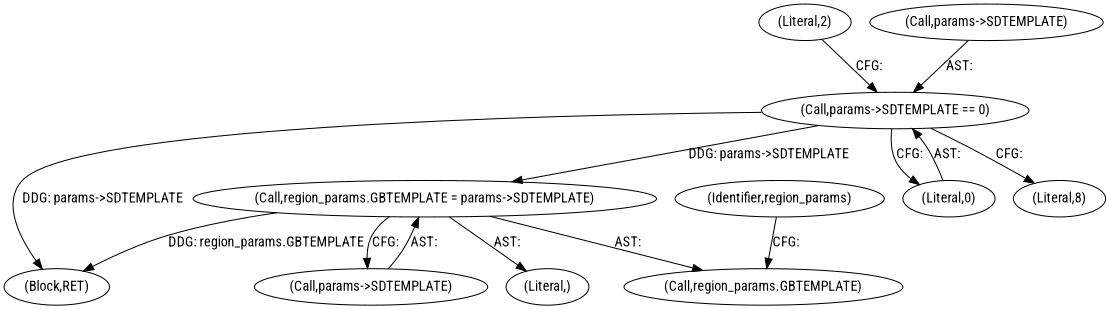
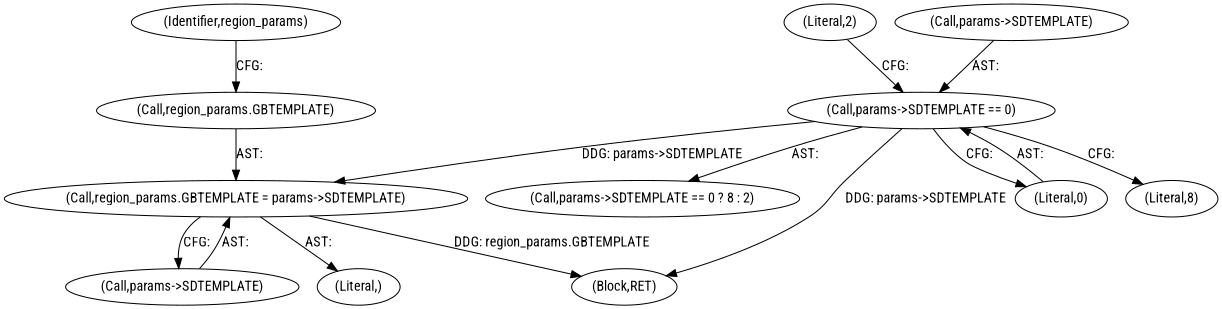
none -> (643, 199)
(591, 242) -> (236, 150)
